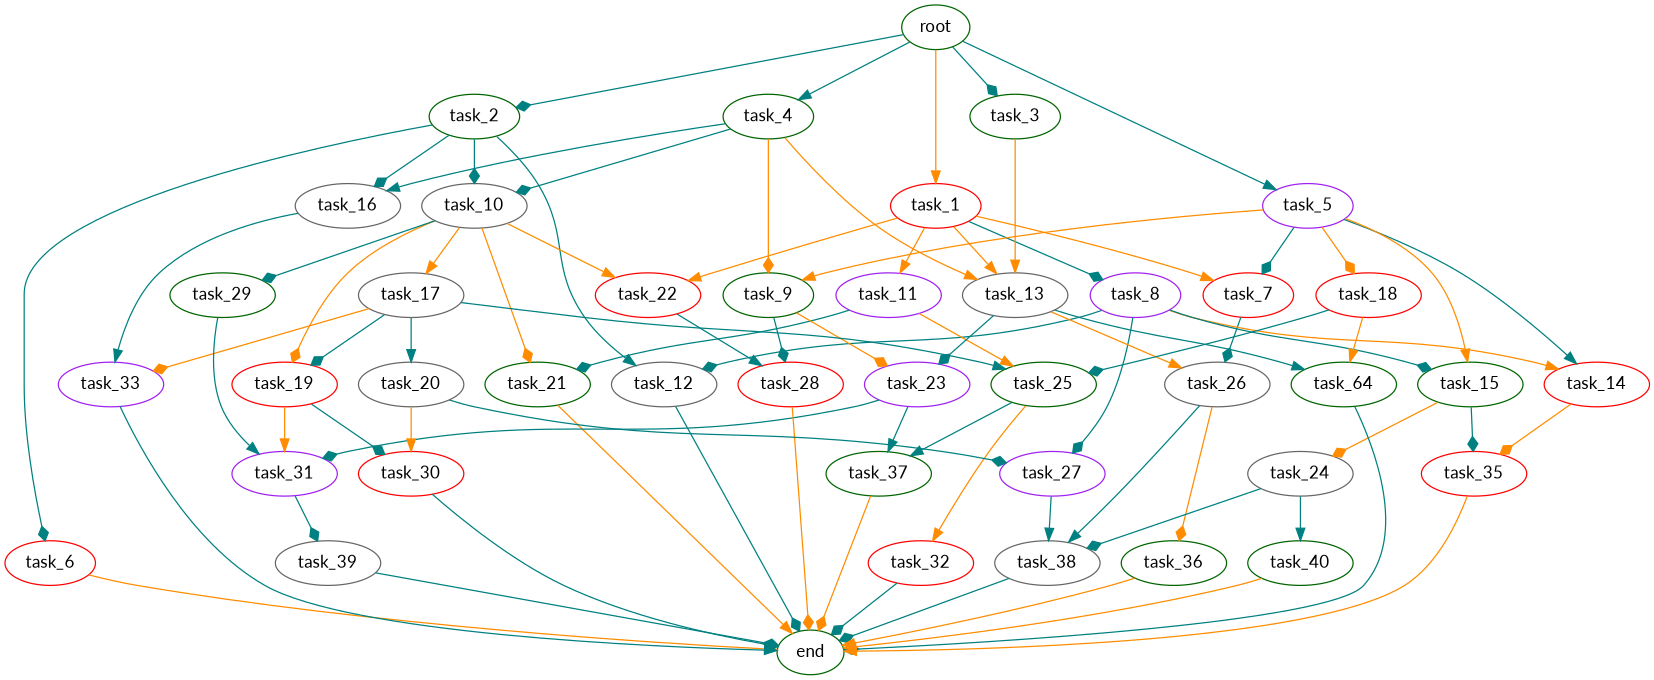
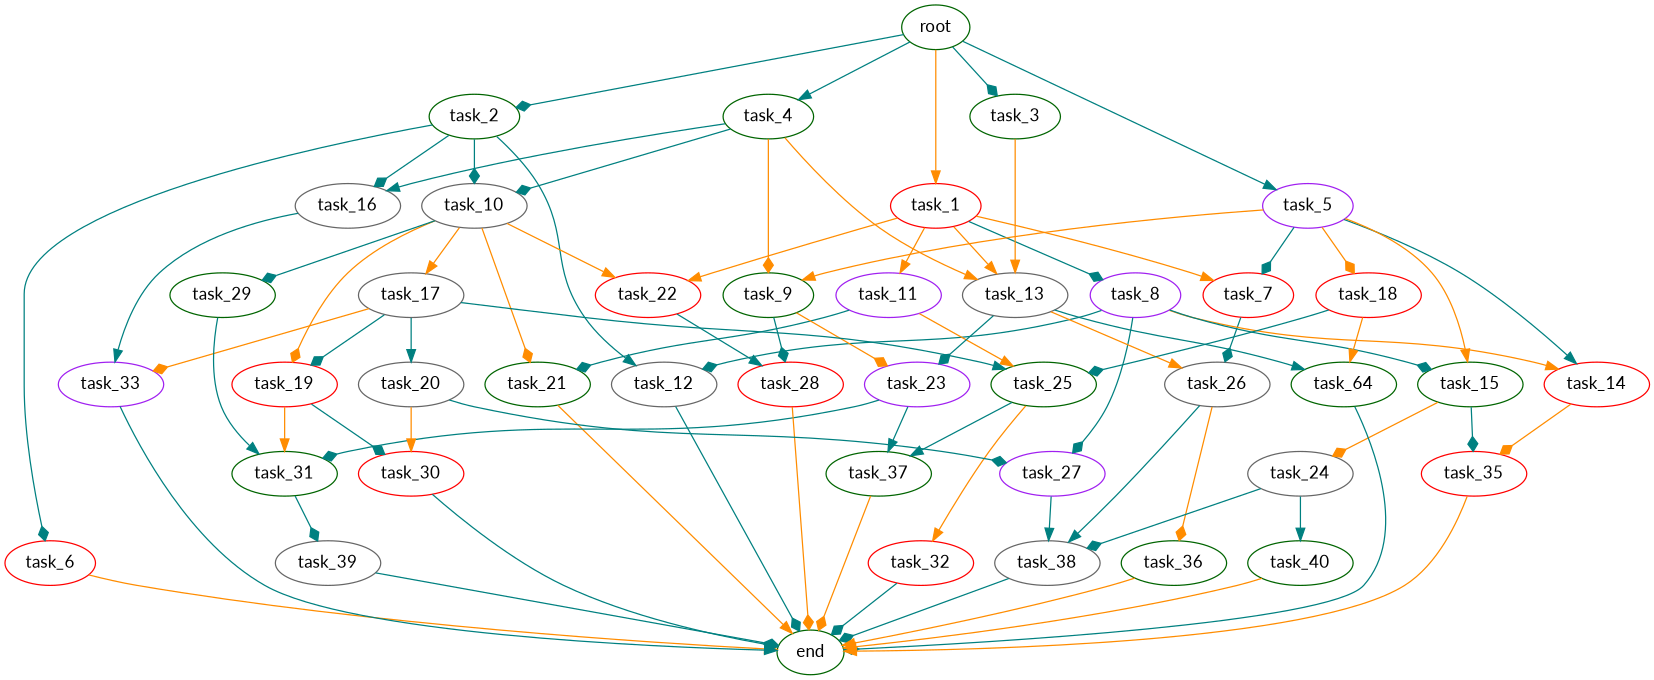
(285, 474) -> (285, 474)
